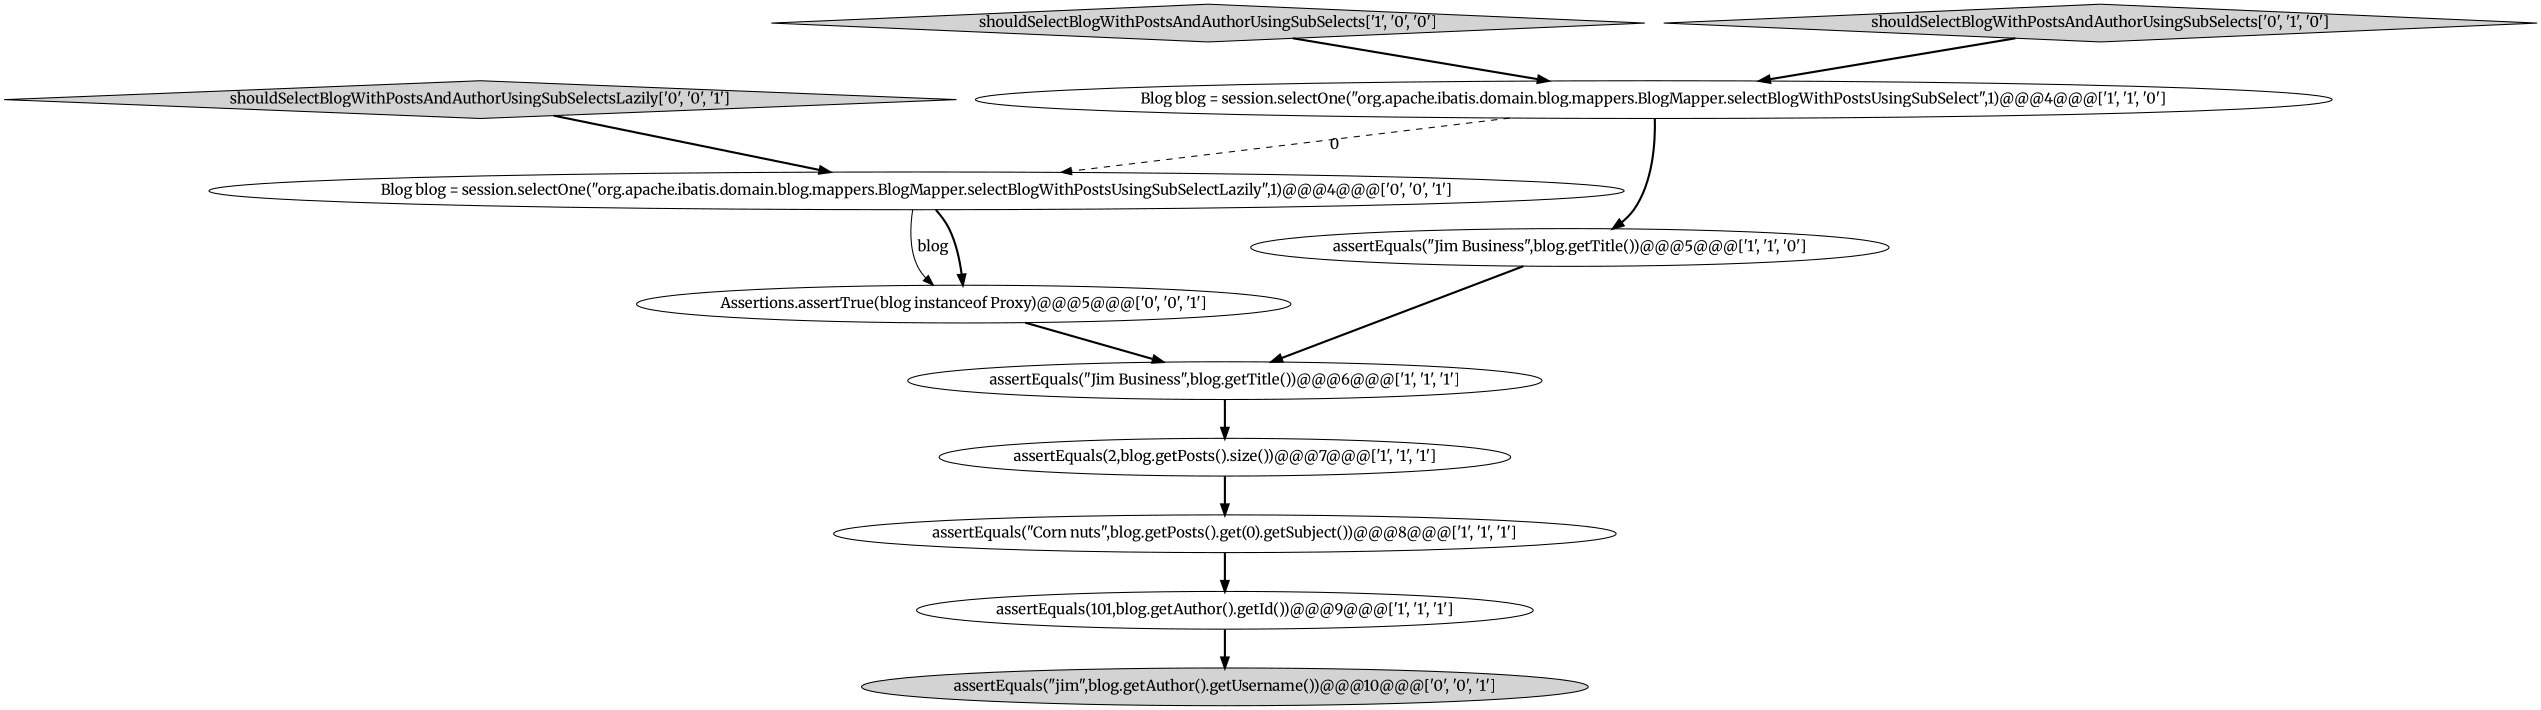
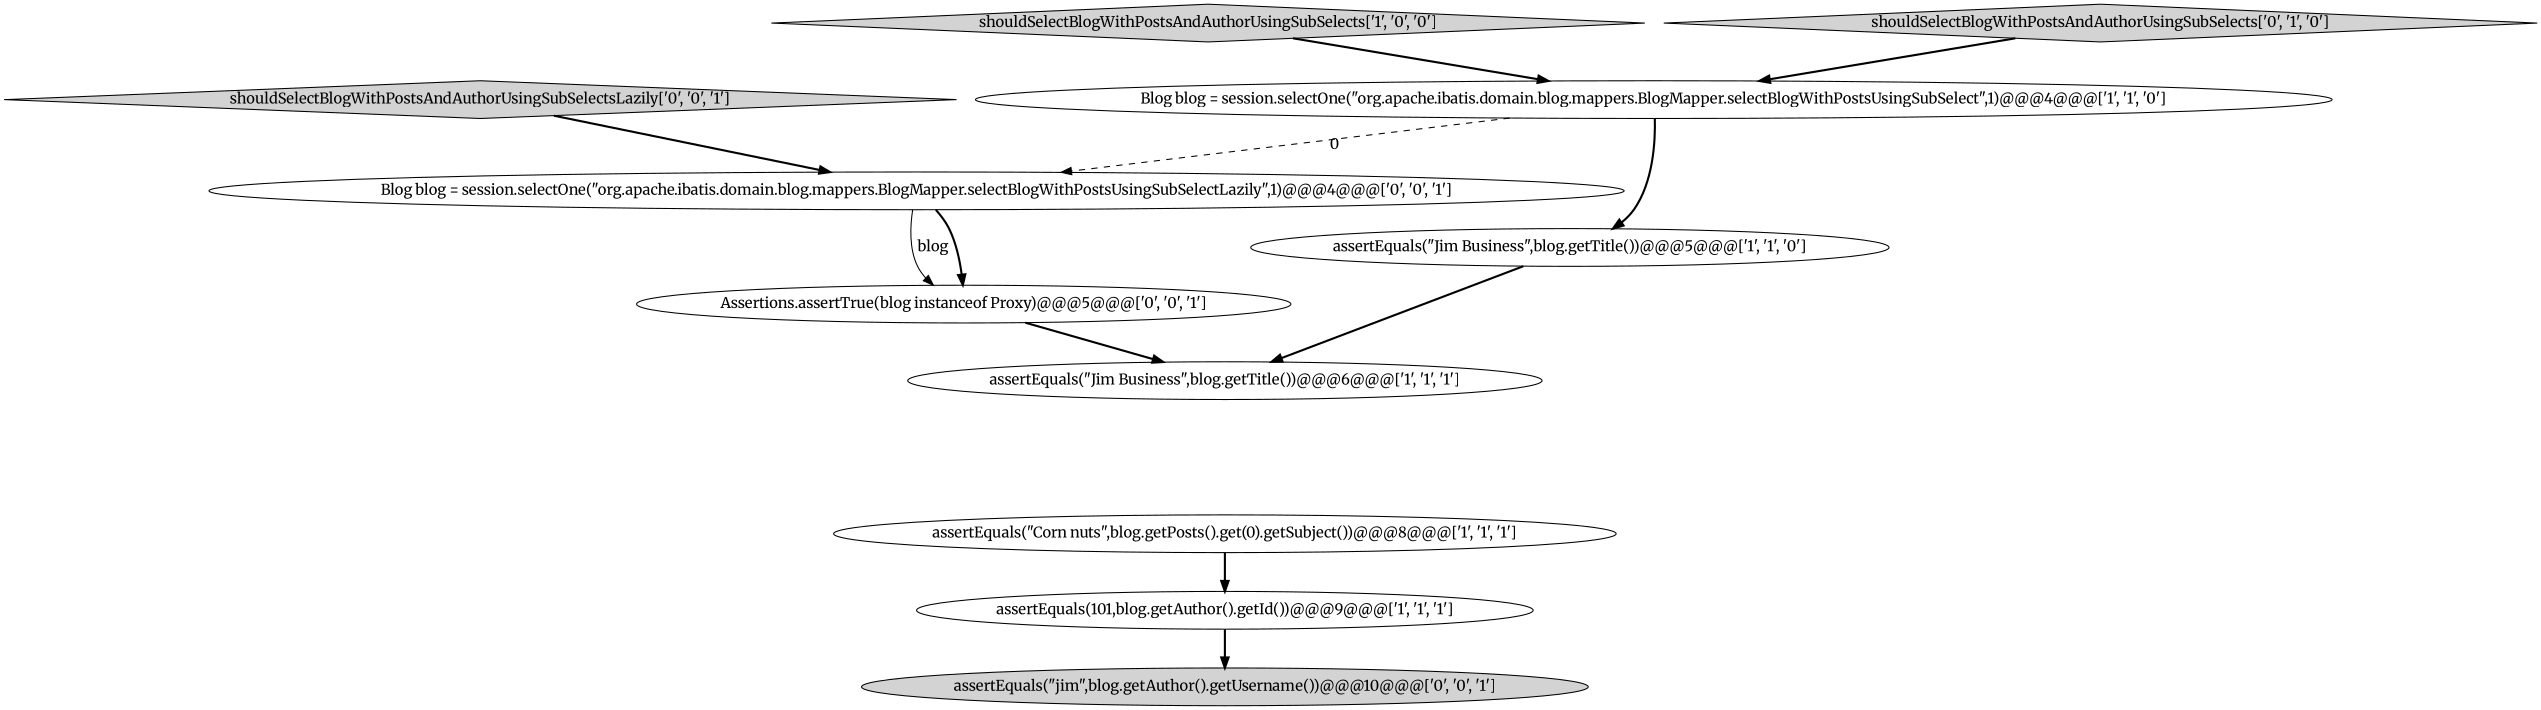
(1225, 457) -> none
